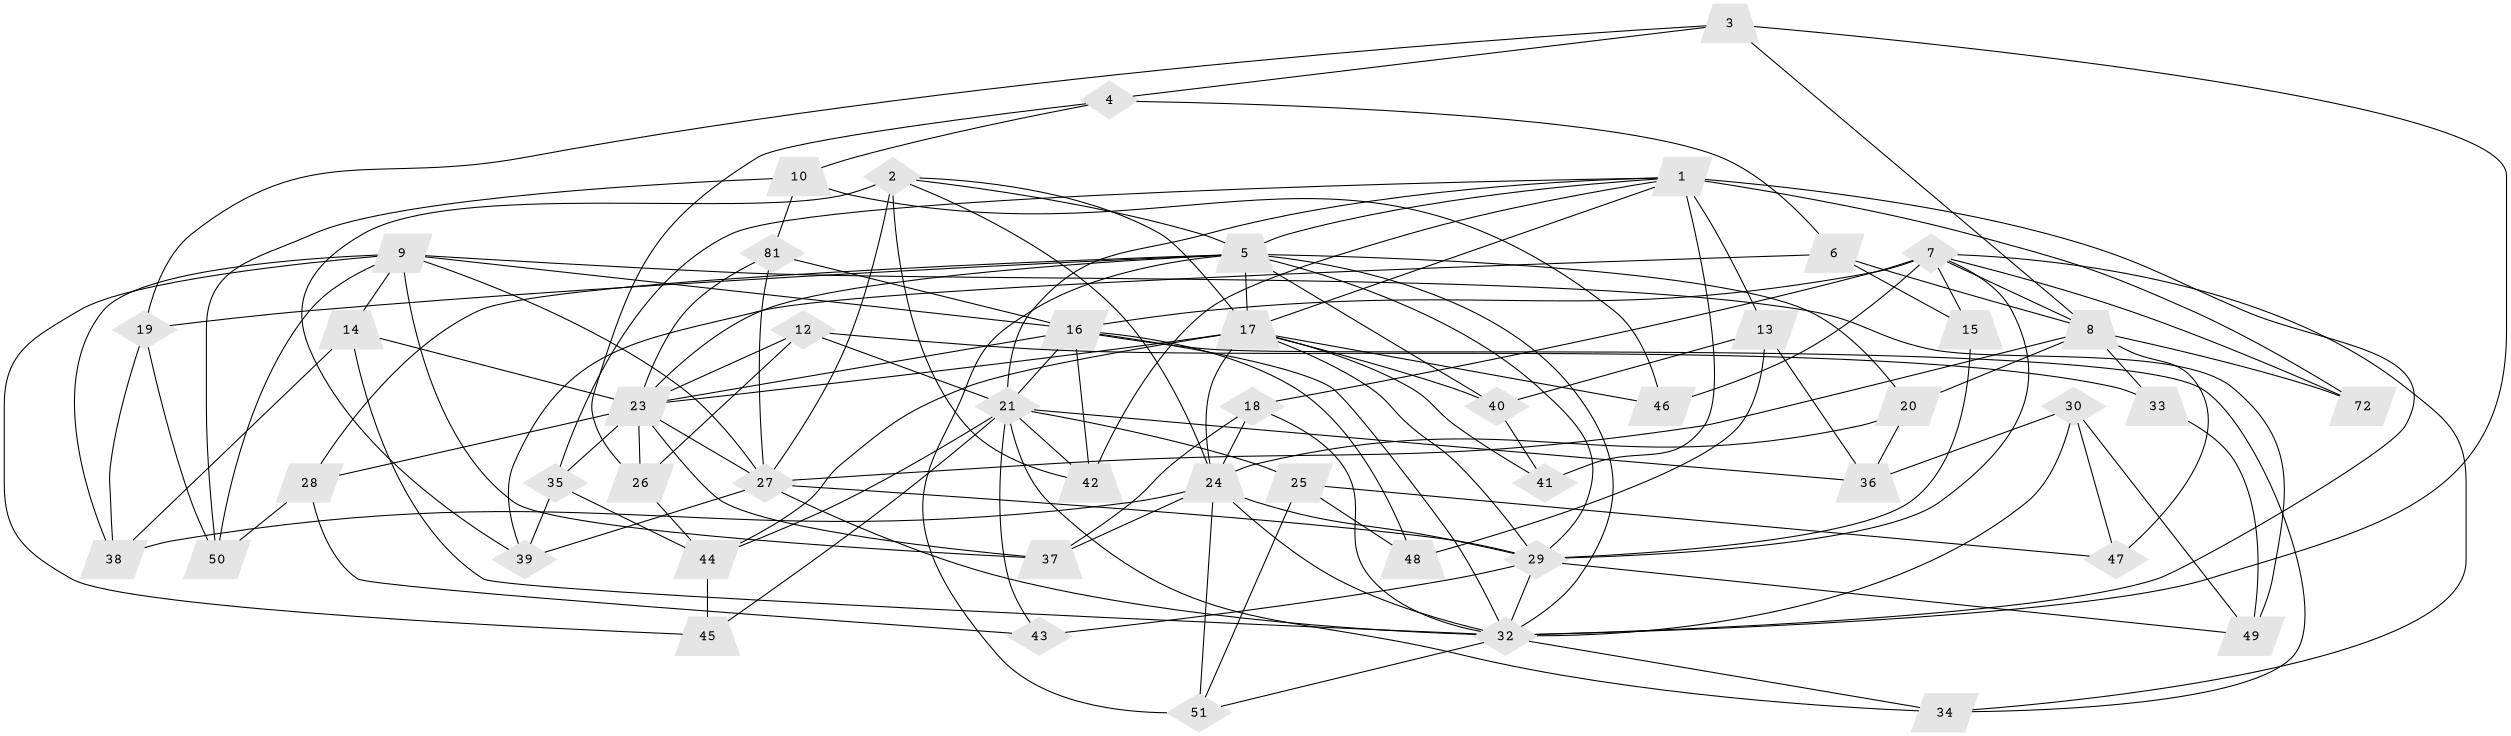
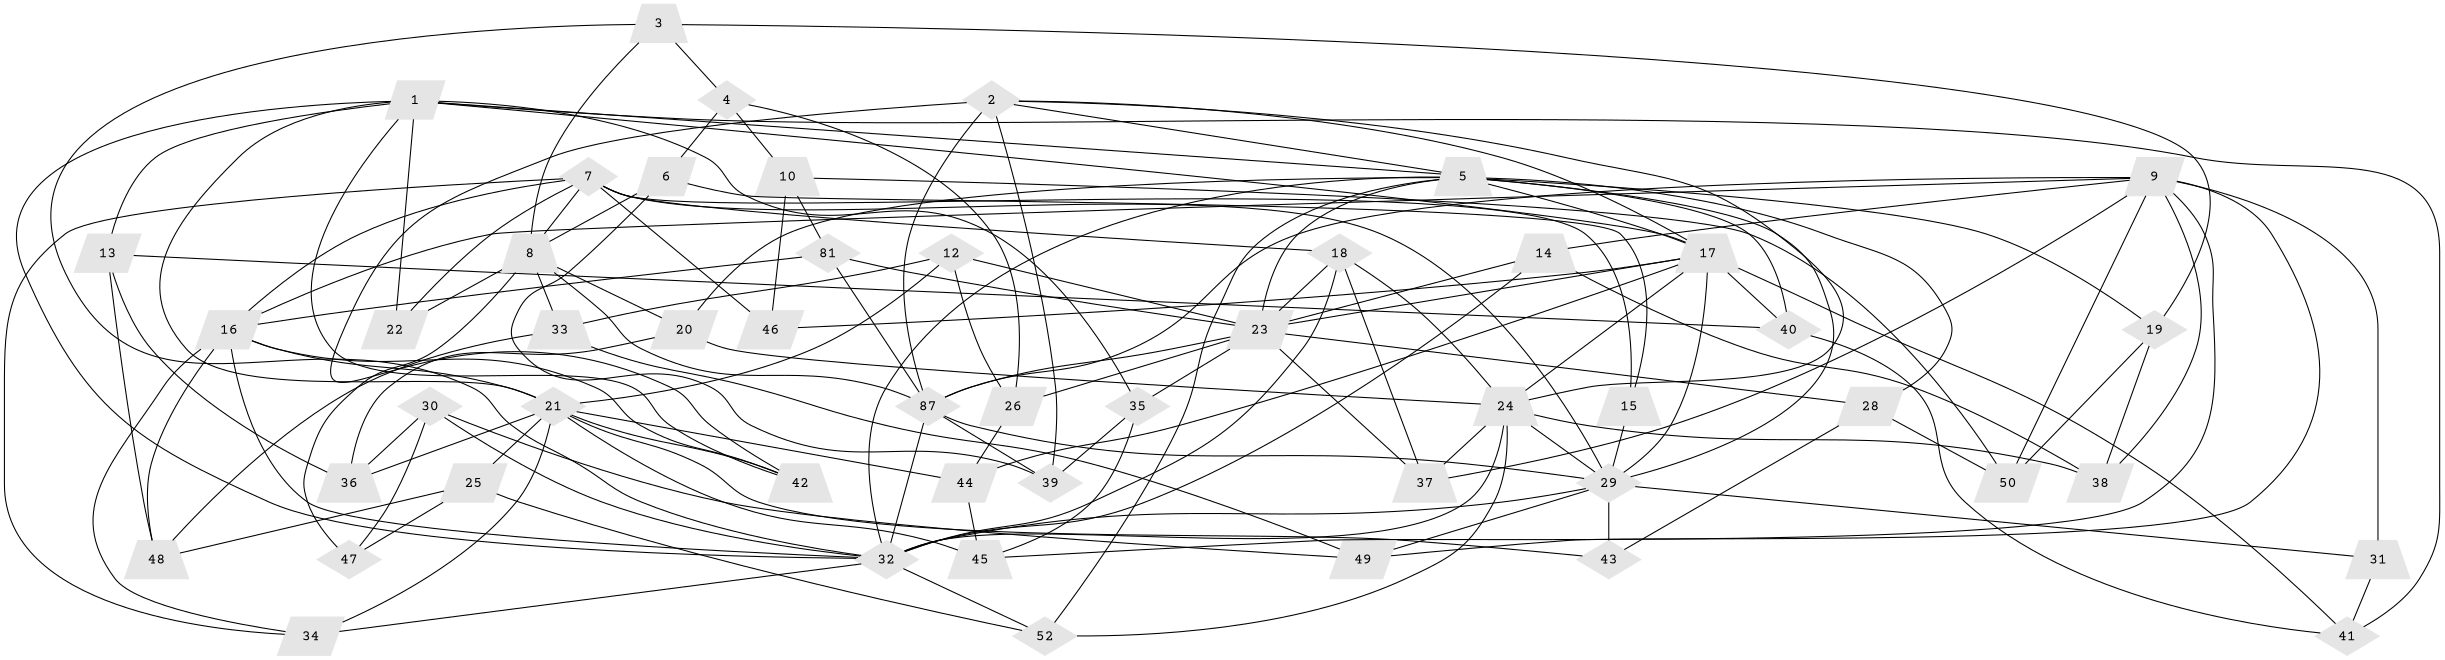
(856, 368) -> (1303, 288)
none -> (333, 402)
(2363, 406) -> (395, 330)
(765, 483) -> (928, 406)
(600, 506) -> (1103, 489)
none -> (2378, 560)
(1199, 713) -> (1045, 636)
